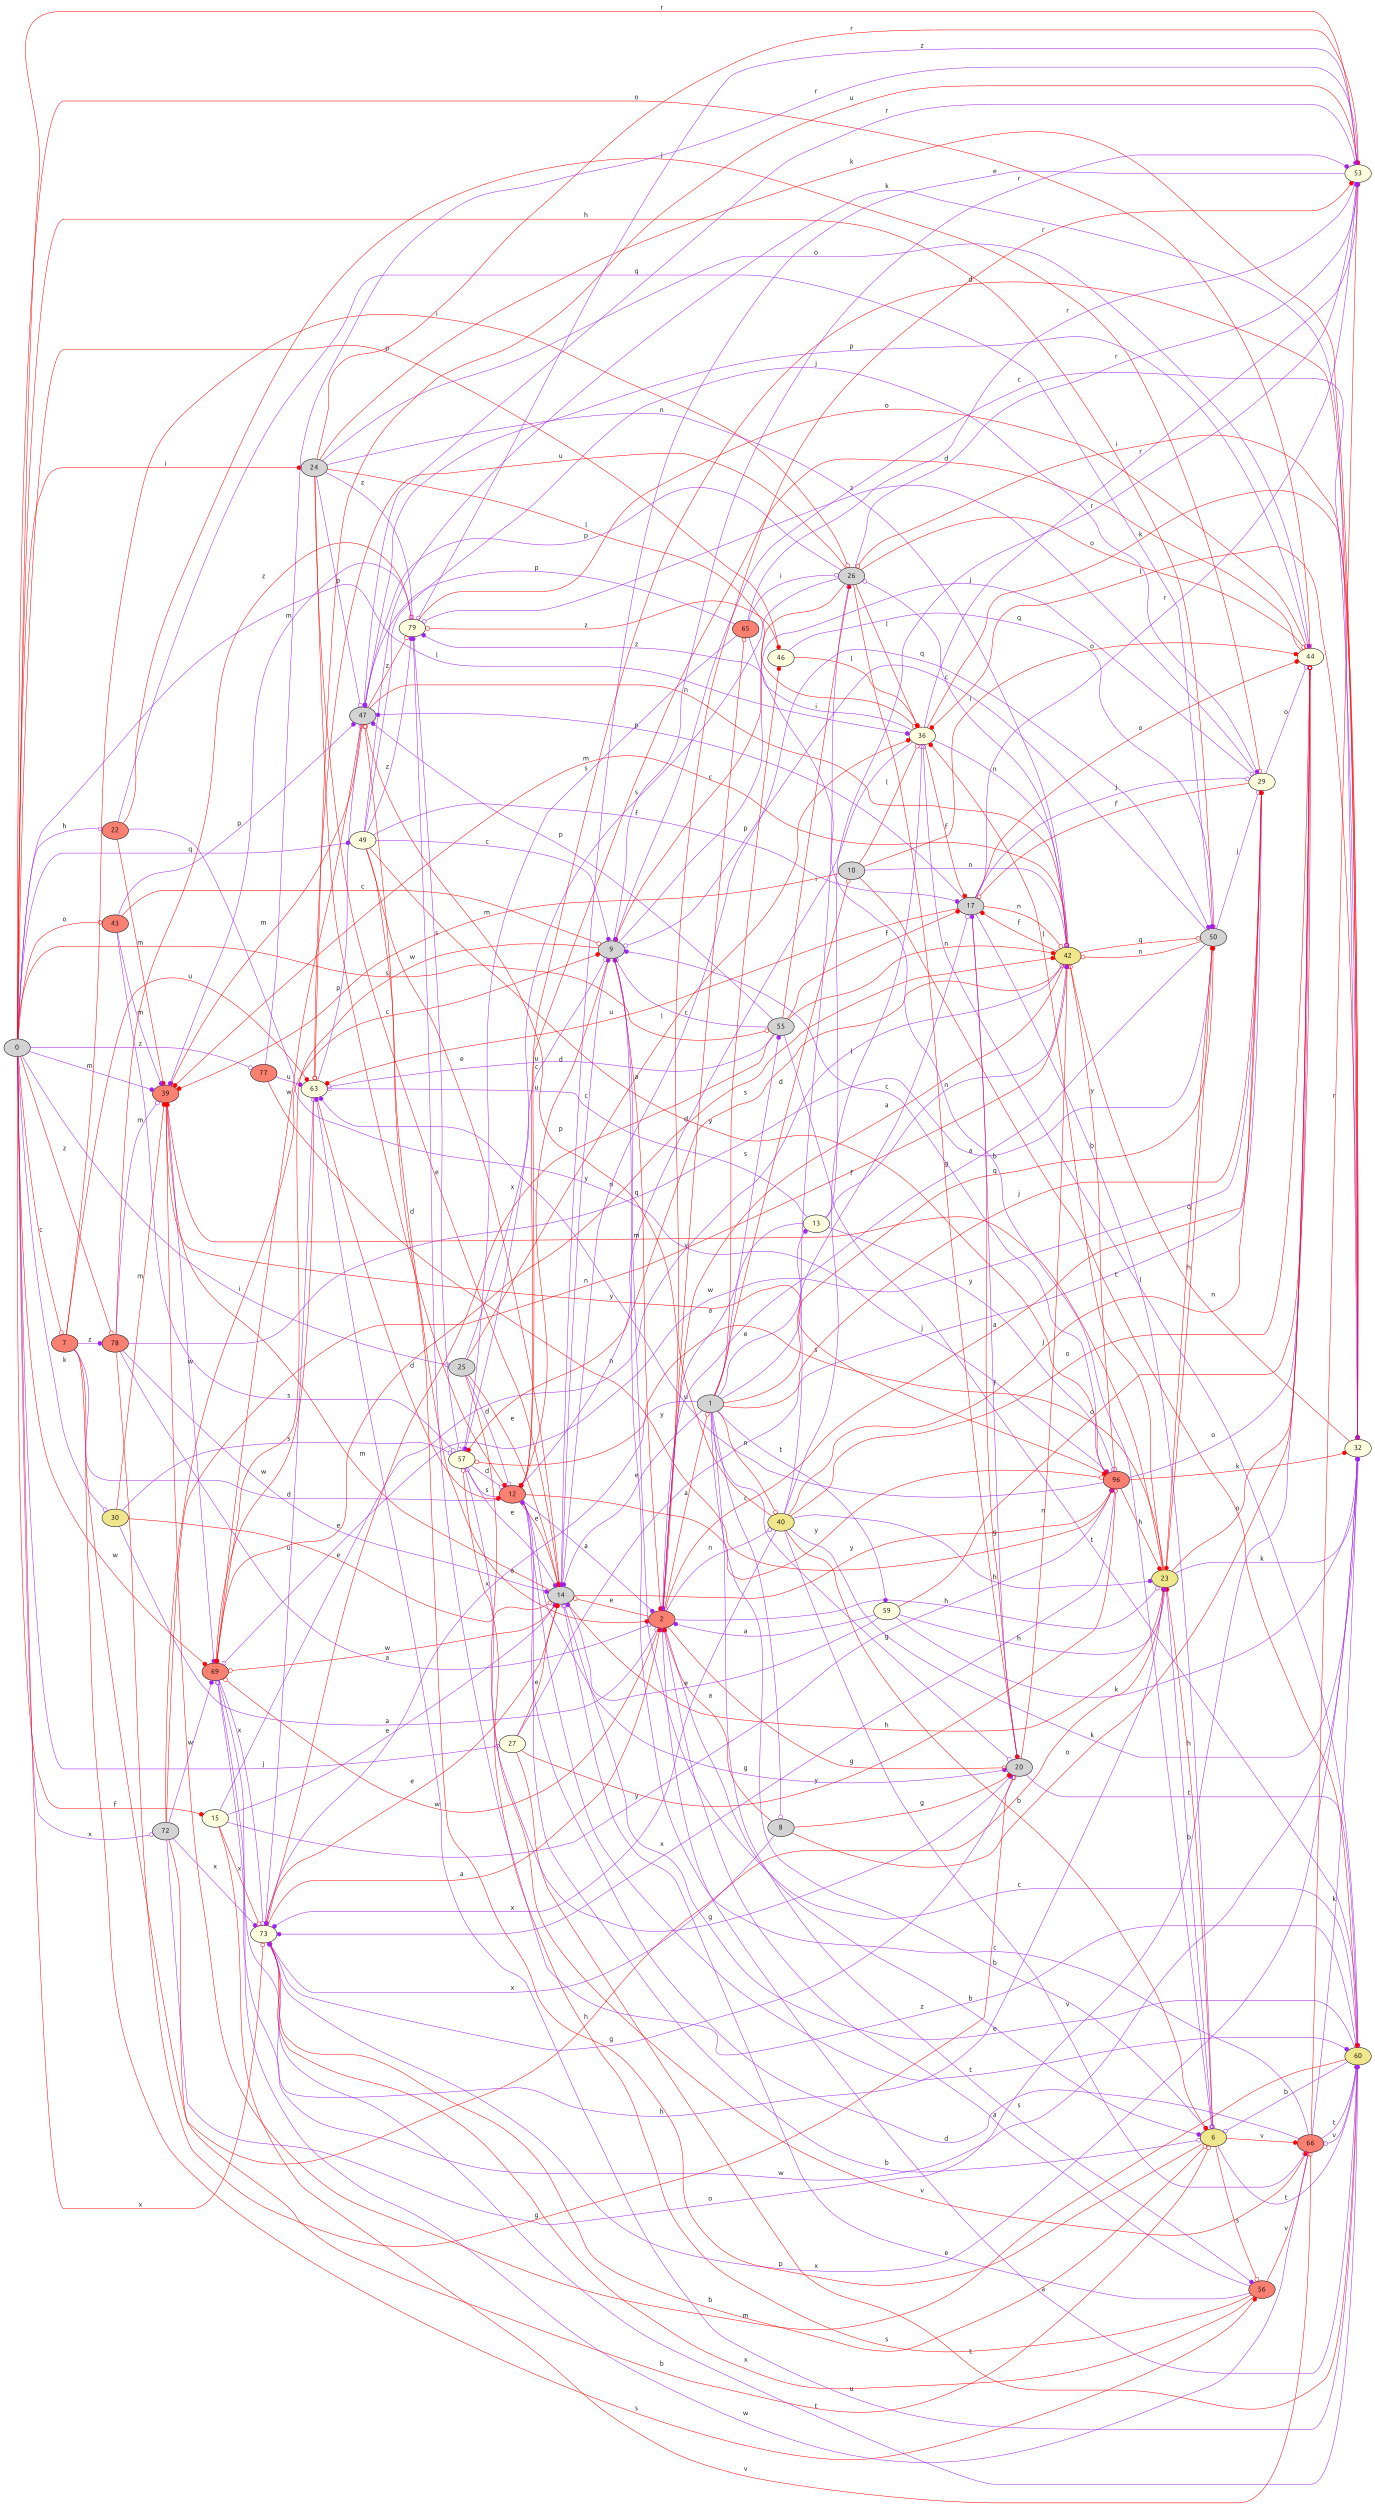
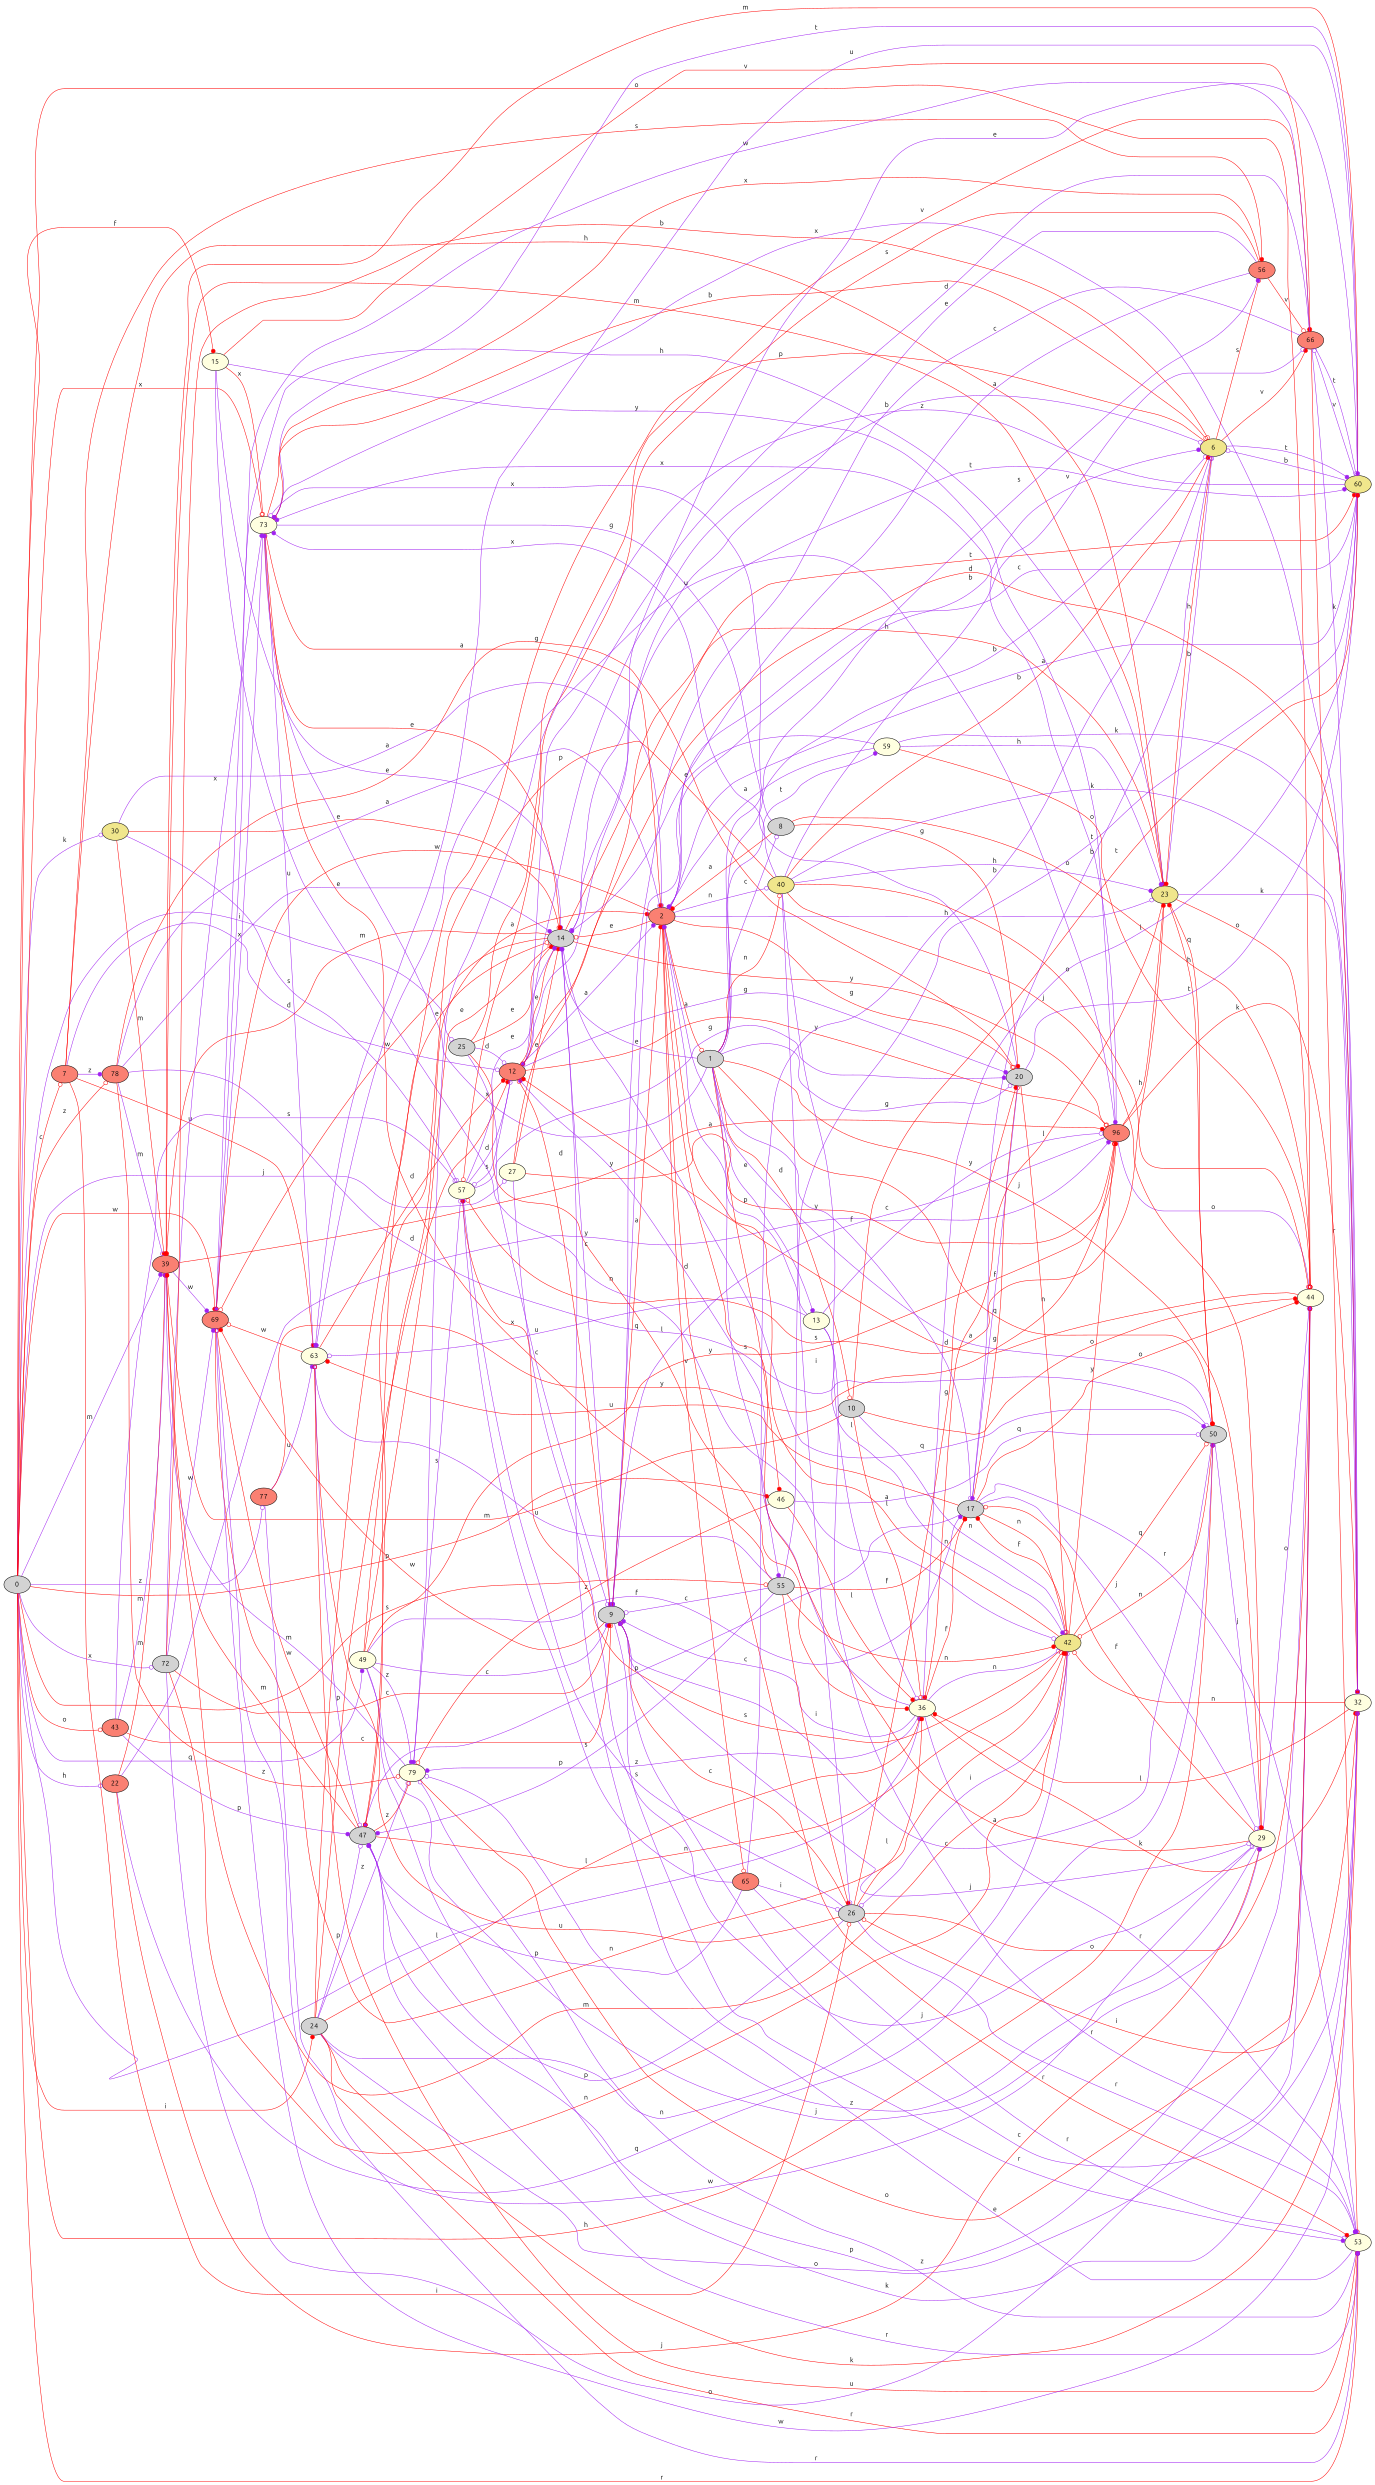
none -> (785, 1675)
(630, 2115) -> (401, 351)
(630, 2368) -> (435, 283)
